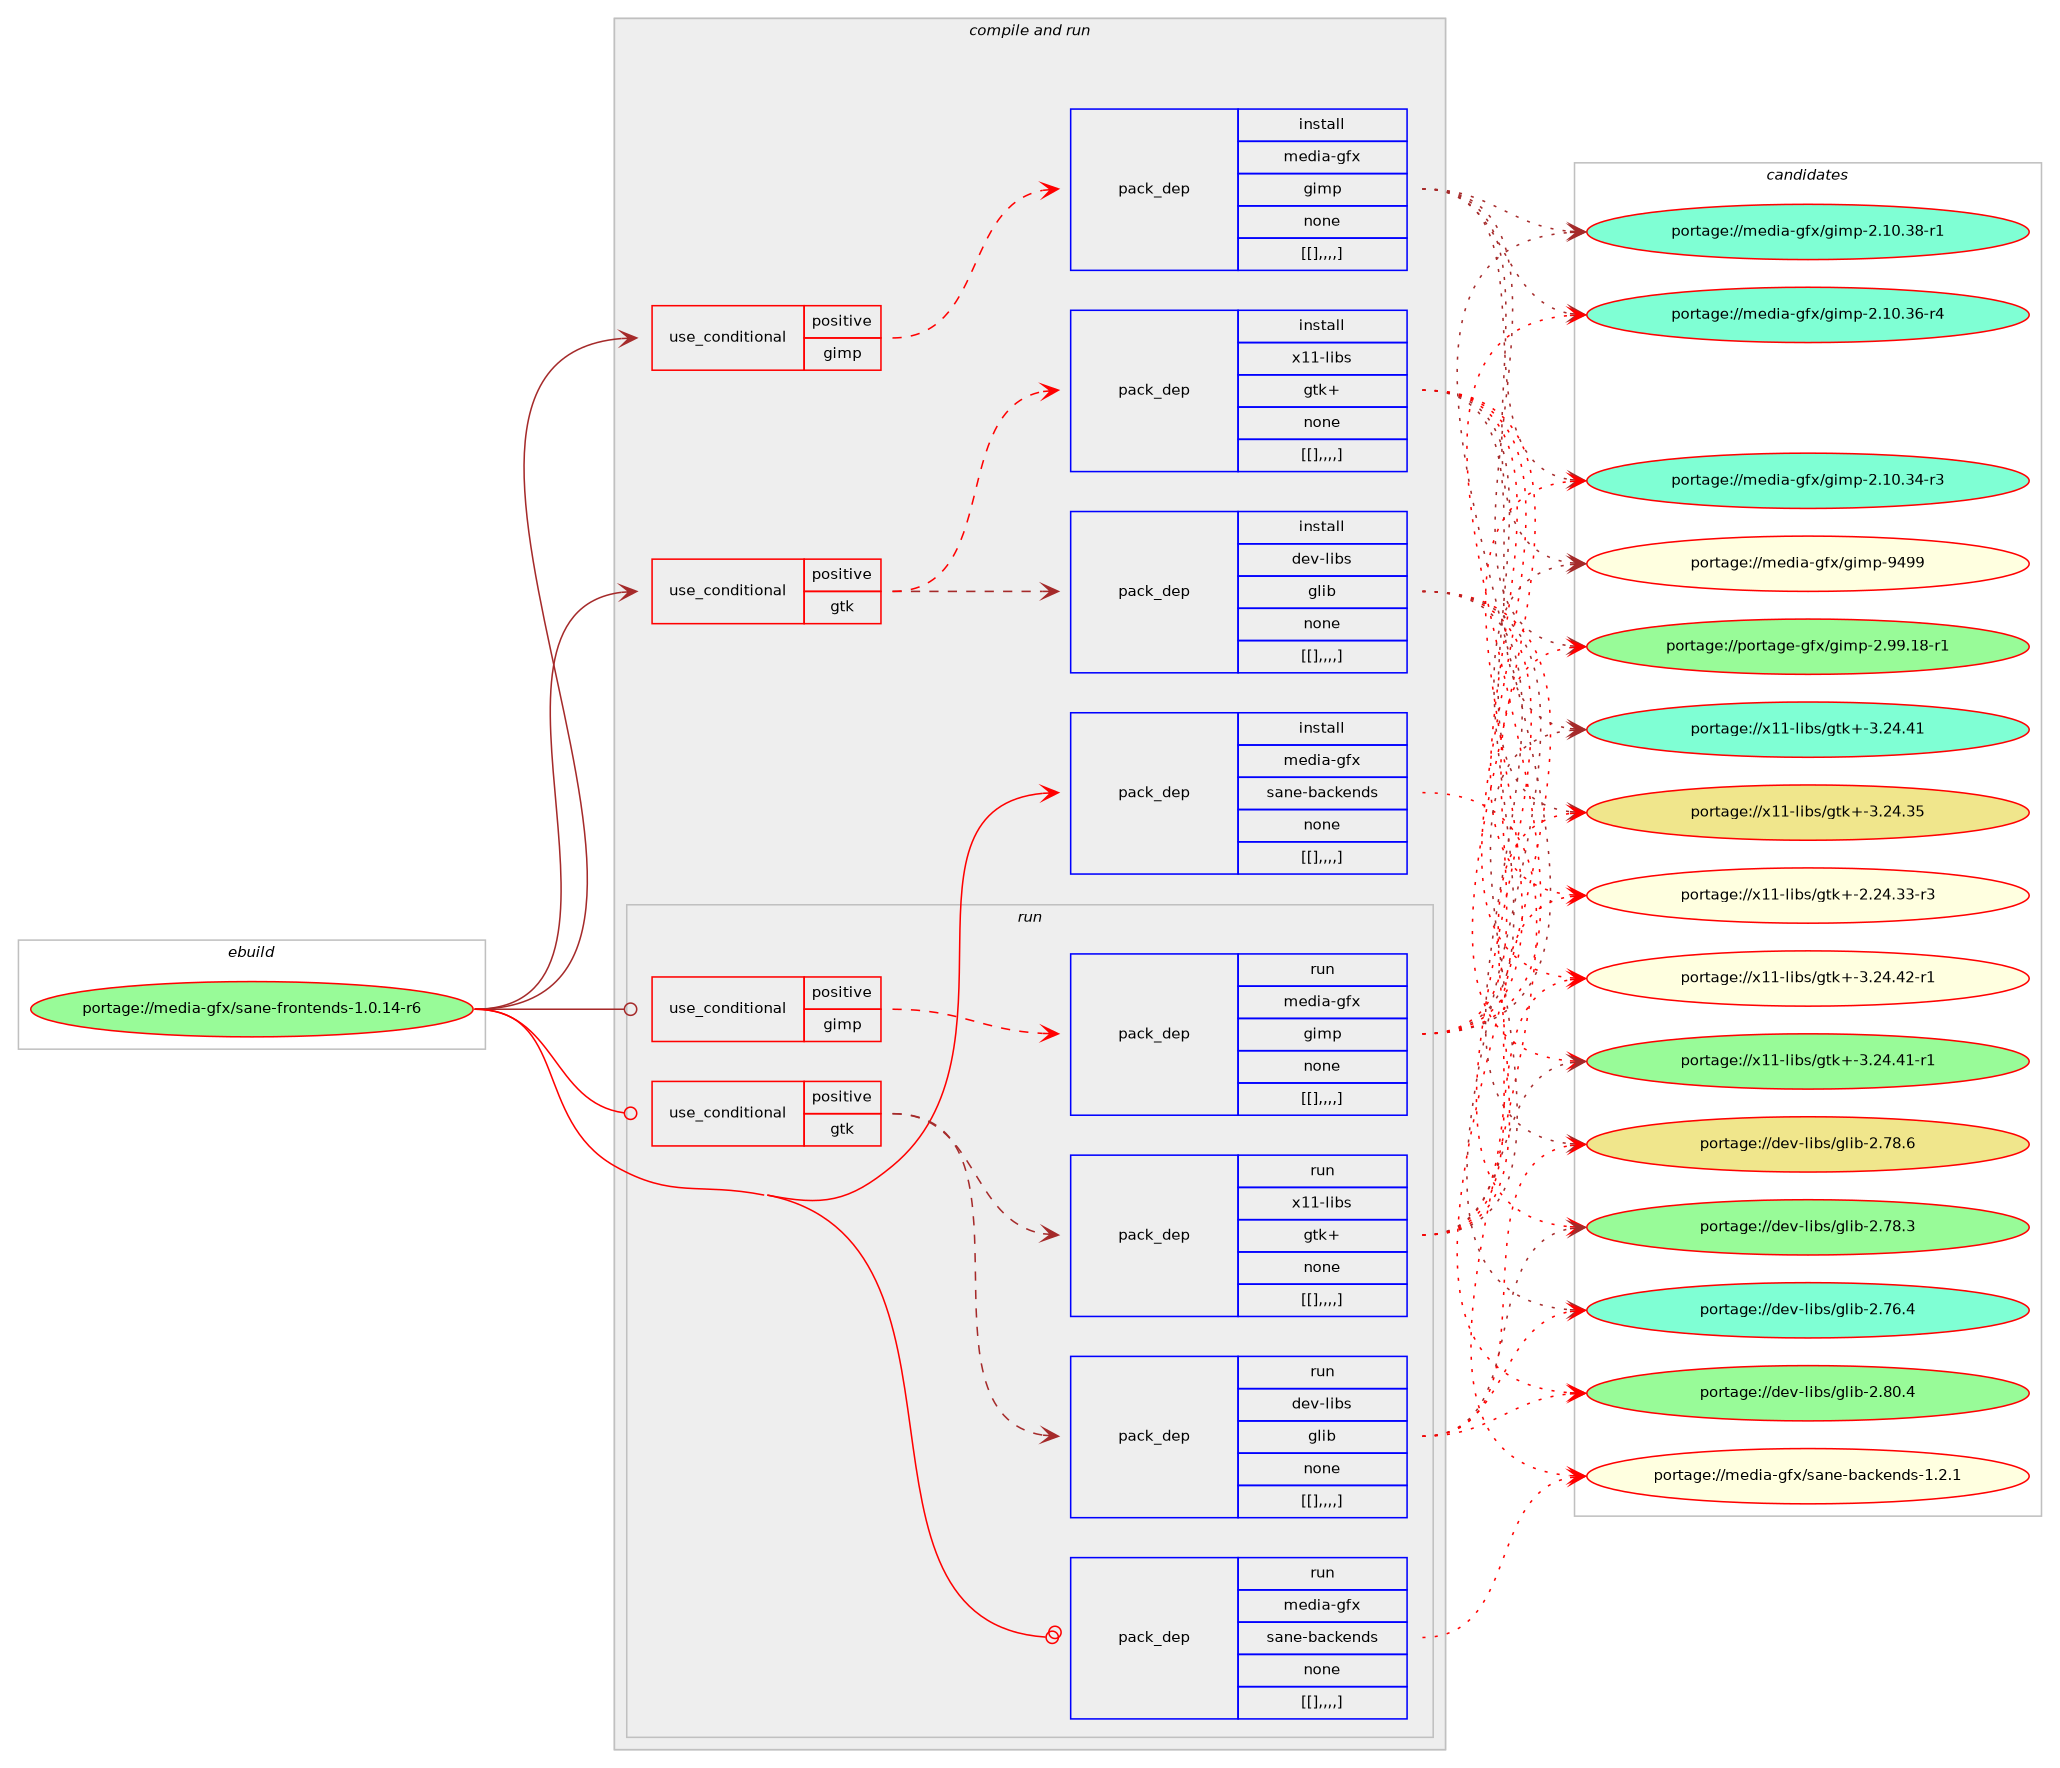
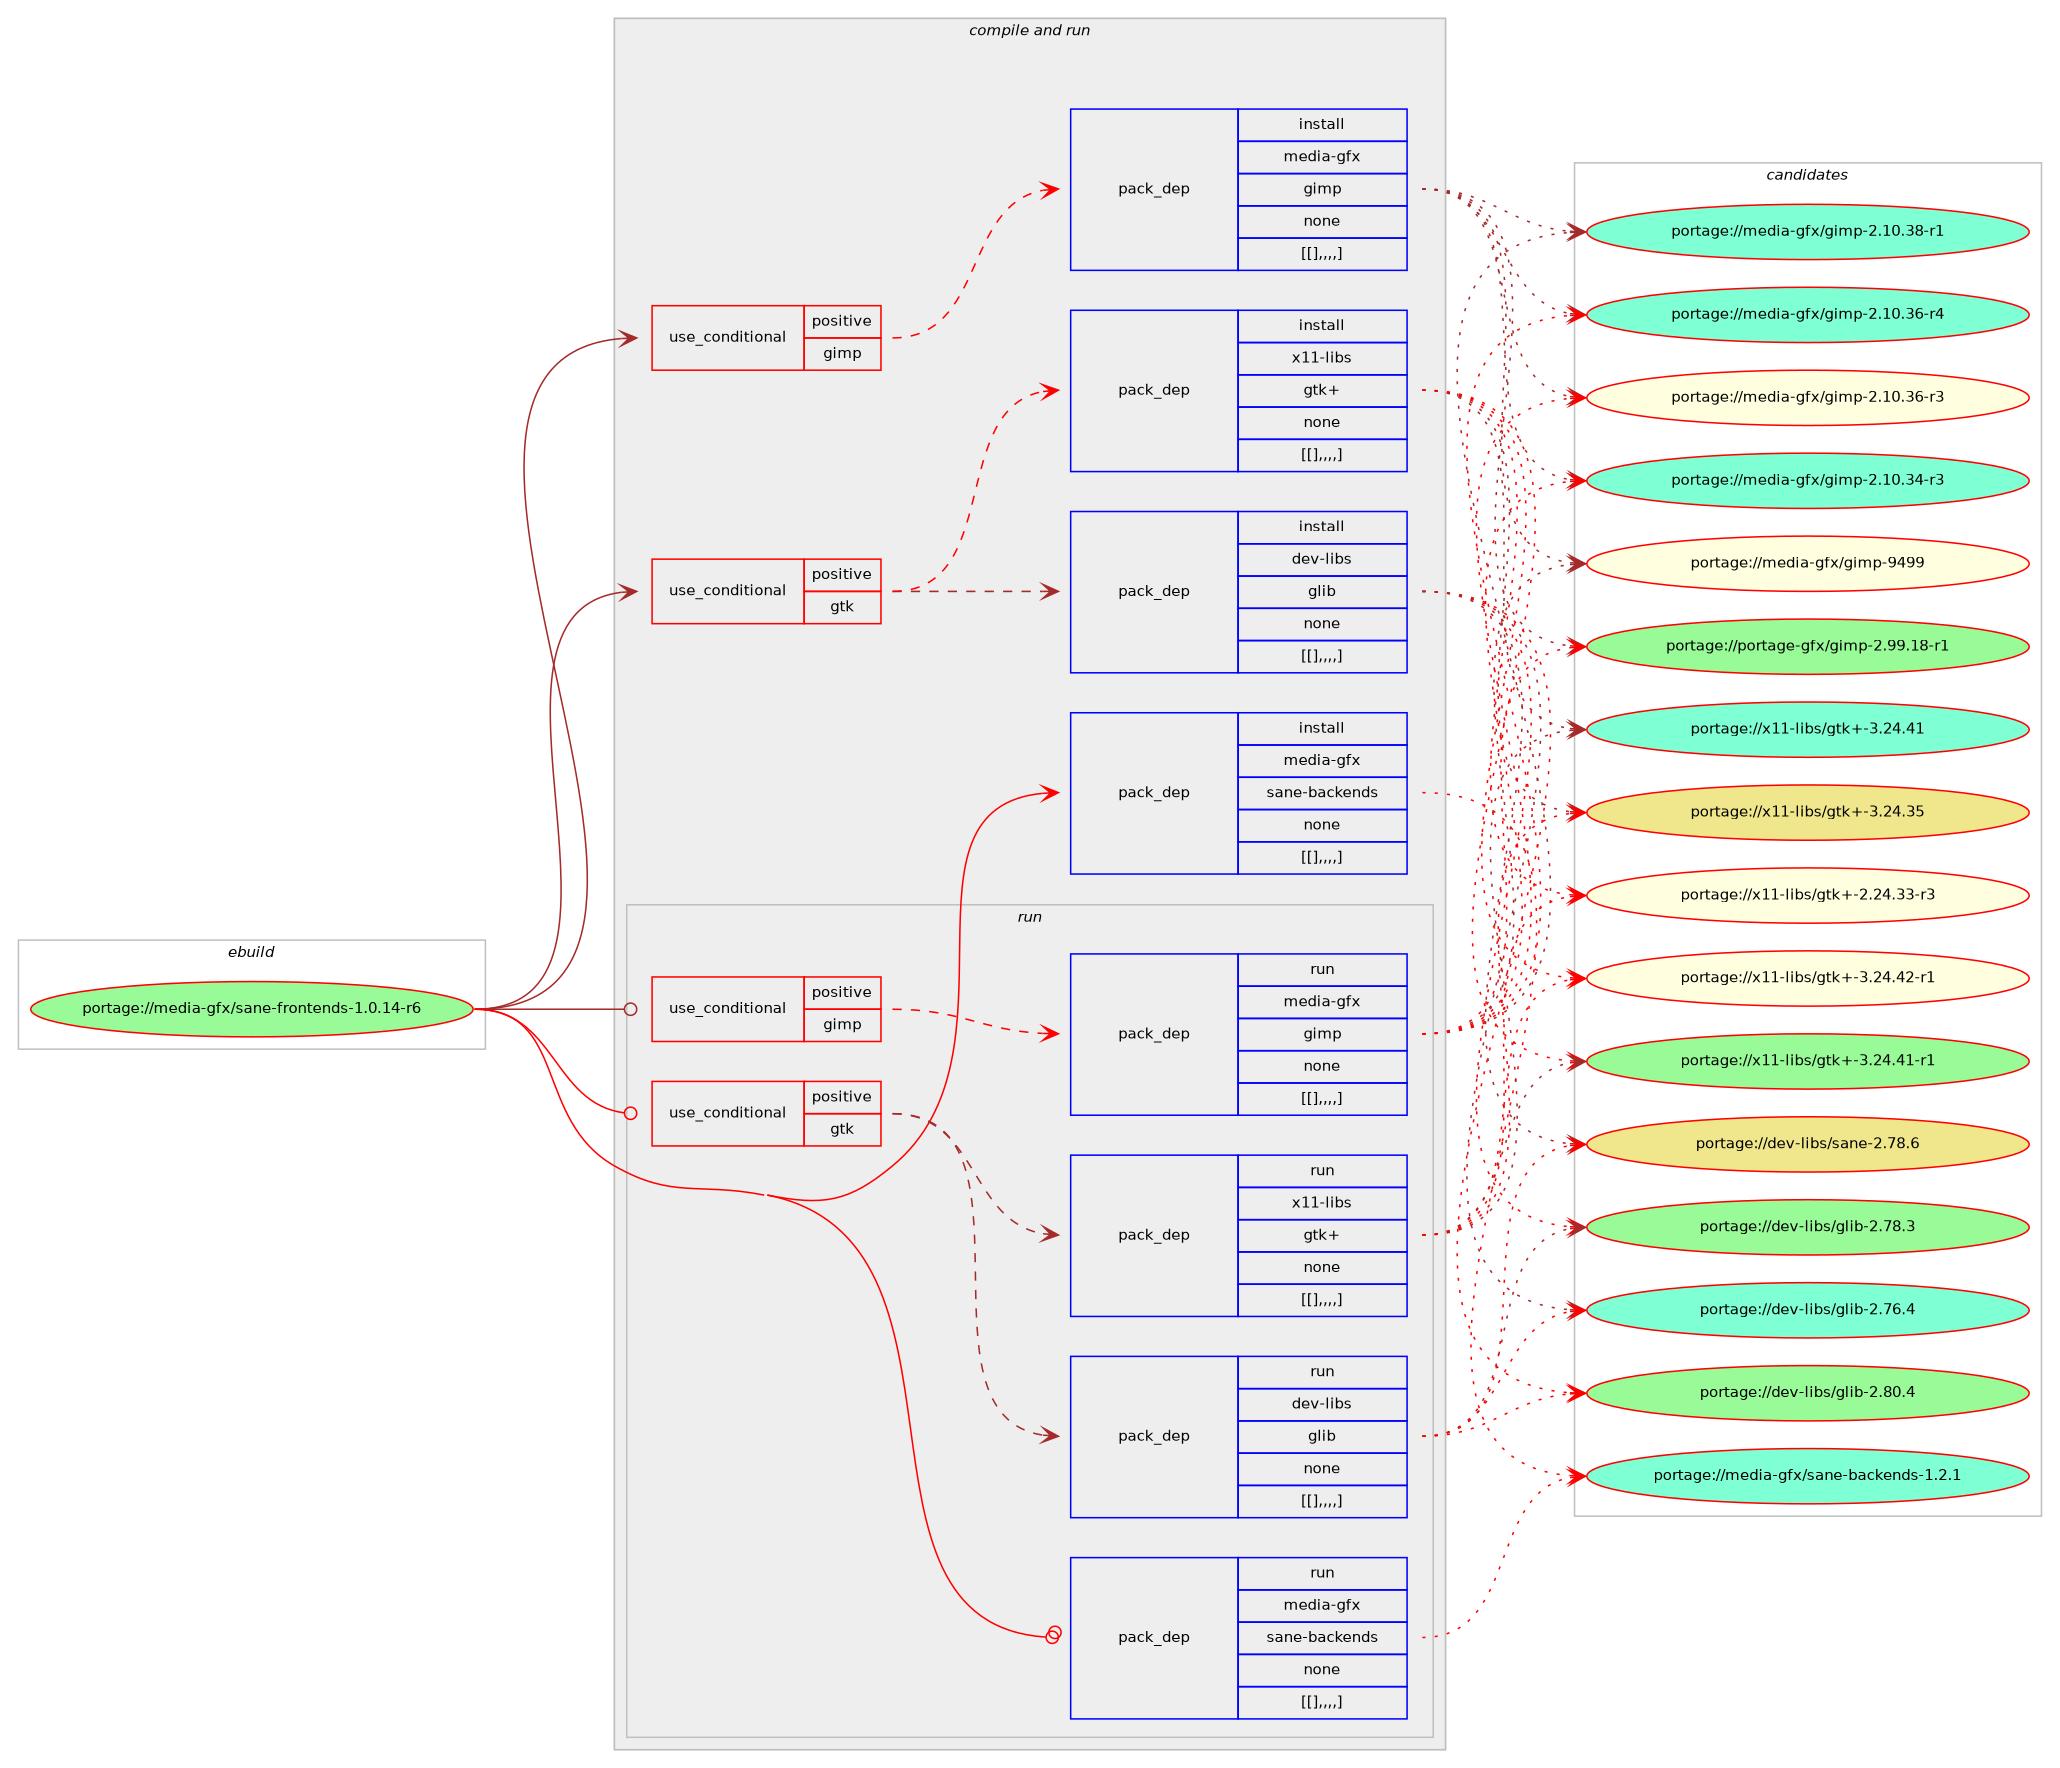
none -> (1808, 398)
(1808, 1144) -> (1808, 1144)
(1808, 1476) -> (1808, 1476)
